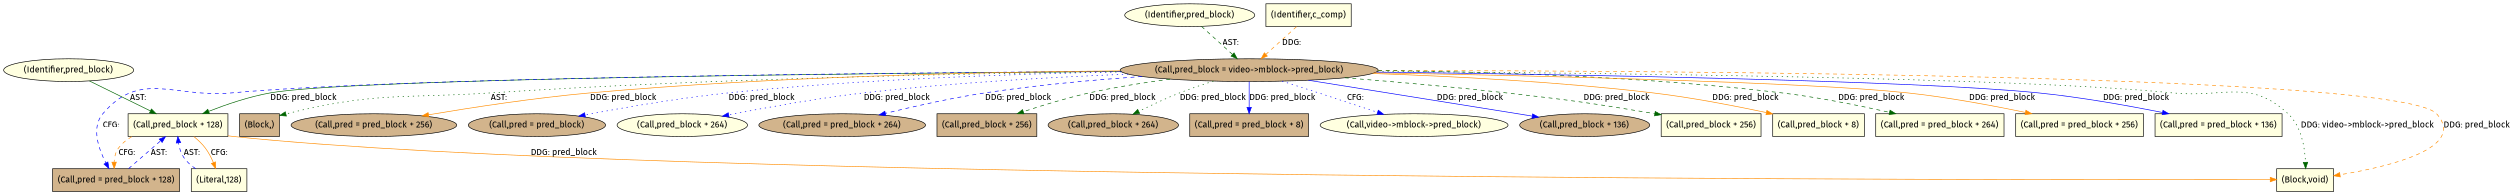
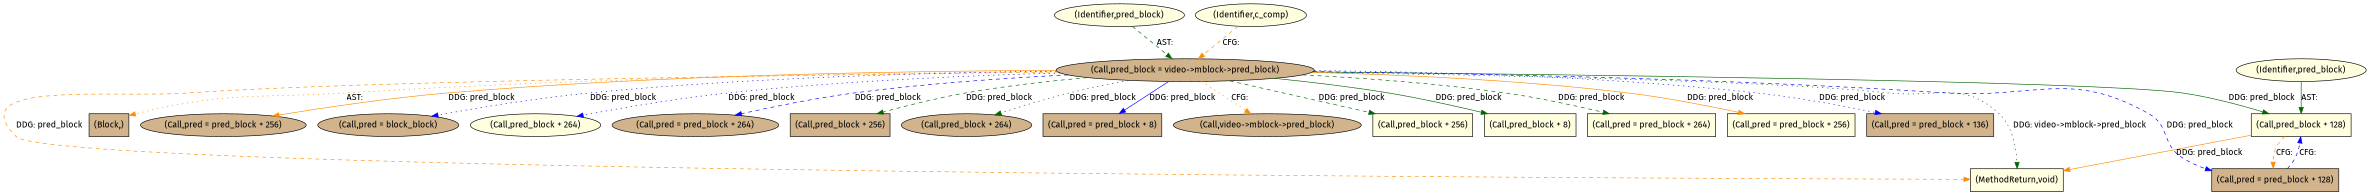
(1309, 15) -> (1251, 15)
(1293, 43) -> (1232, 43)
(1829, 82) -> (1666, 85)
(640, 85) -> (480, 86)
(1570, 85) -> (1379, 91)
(1330, 97) -> (1224, 96)
(113, 125) -> (2200, 125)
(537, 125) -> (388, 125)
(1414, 125) -> (1267, 125)
(1585, 125) -> none
(2219, 125) -> (1930, 125)
(160, 153) -> (2309, 153)
(219, 180) -> none
(2305, 180) -> (2017, 180)
